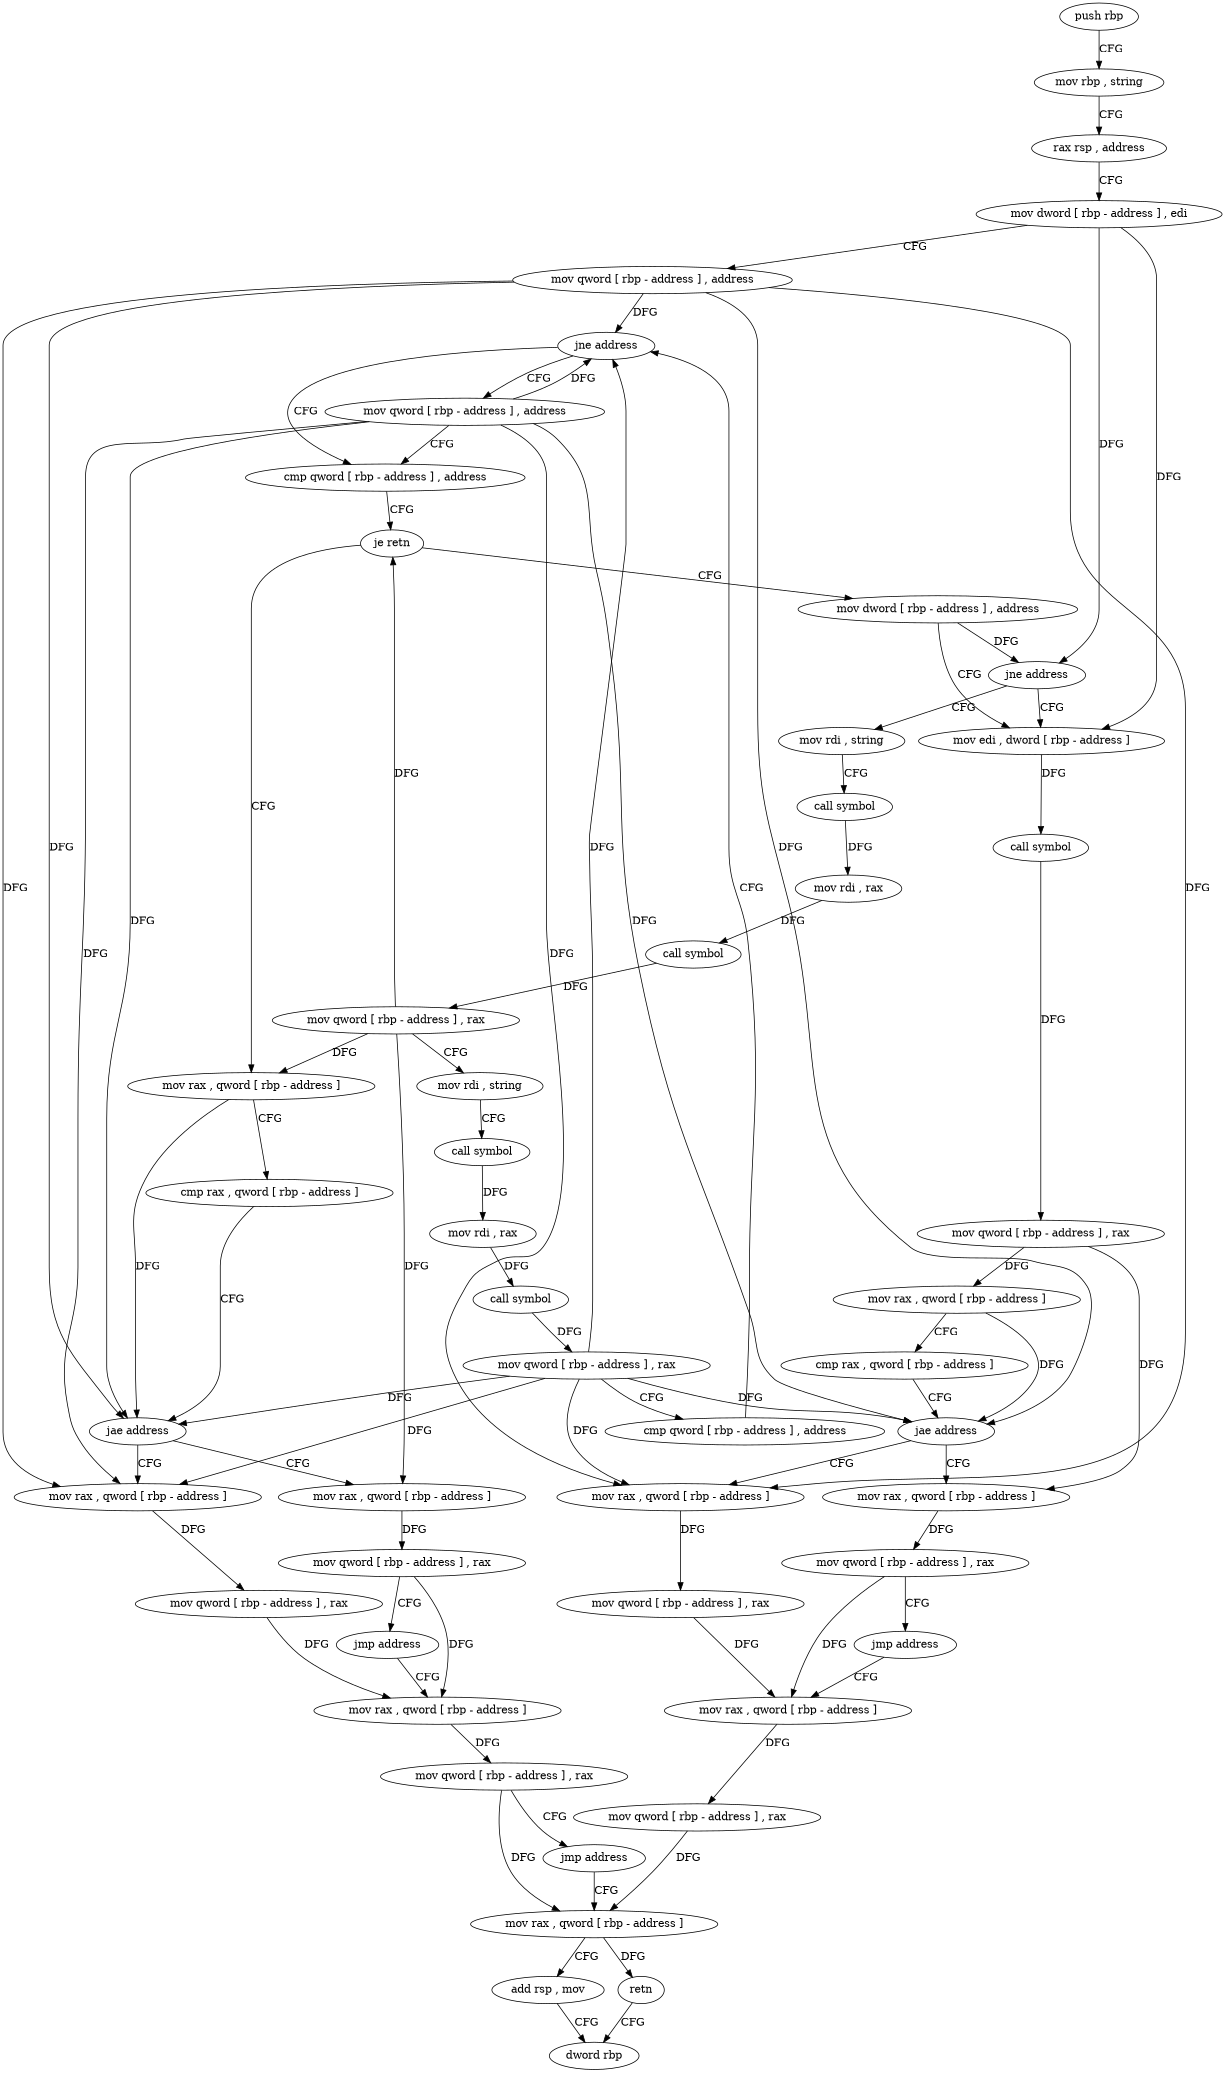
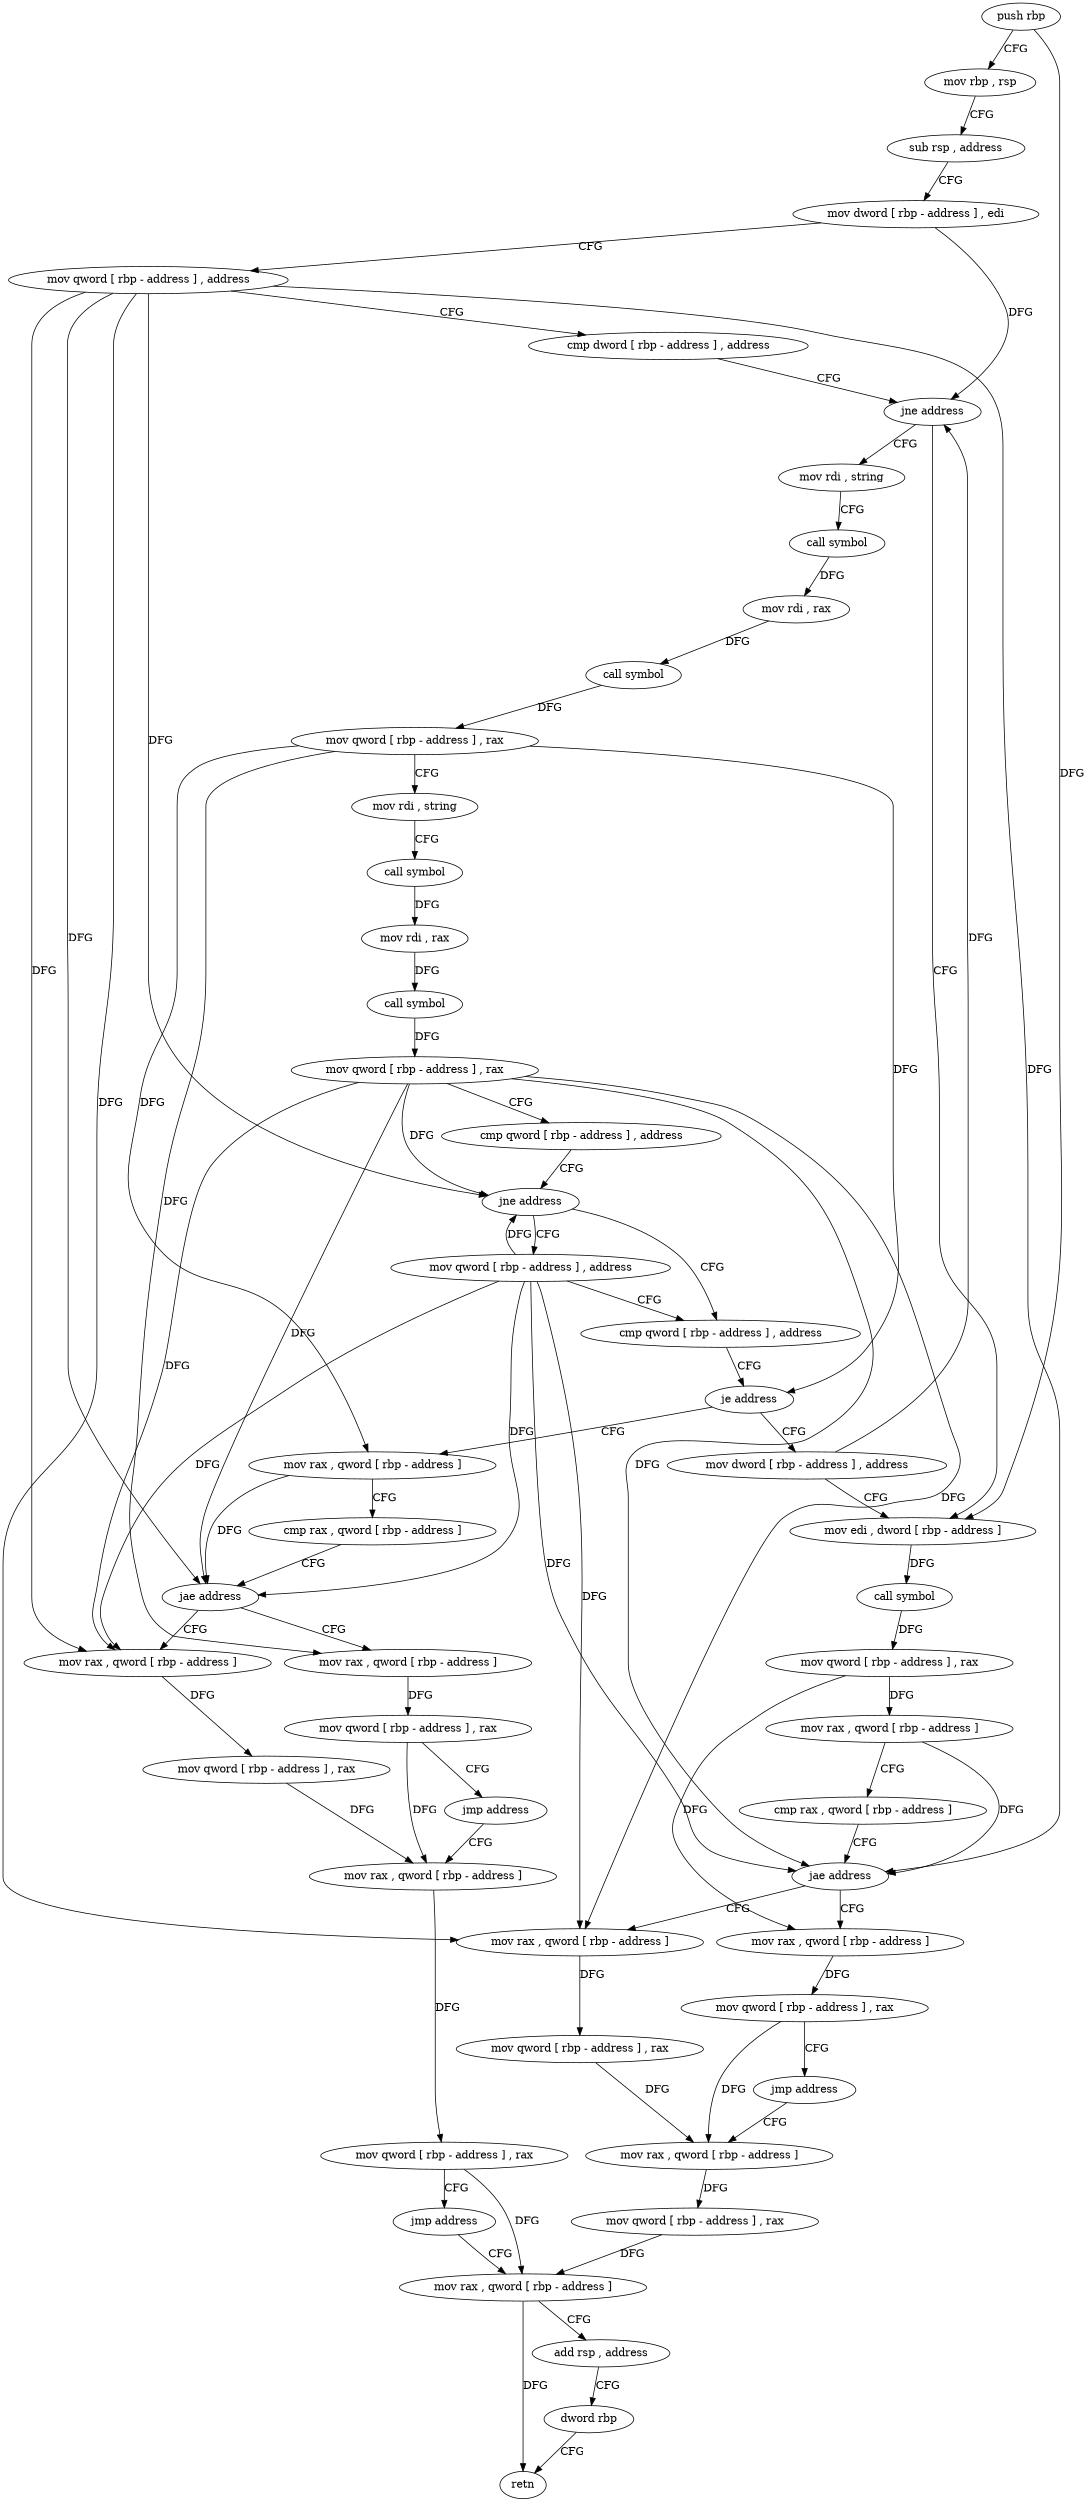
(1099, 83) -> (980, 83)
(1099, 148) -> (956, 148)
none -> (668, 346)
(1157, 482) -> (1060, 781)
(392, 543) -> (749, 1400)
(548, 1990) -> (601, 2353)
(620, 2019) -> (558, 2450)
